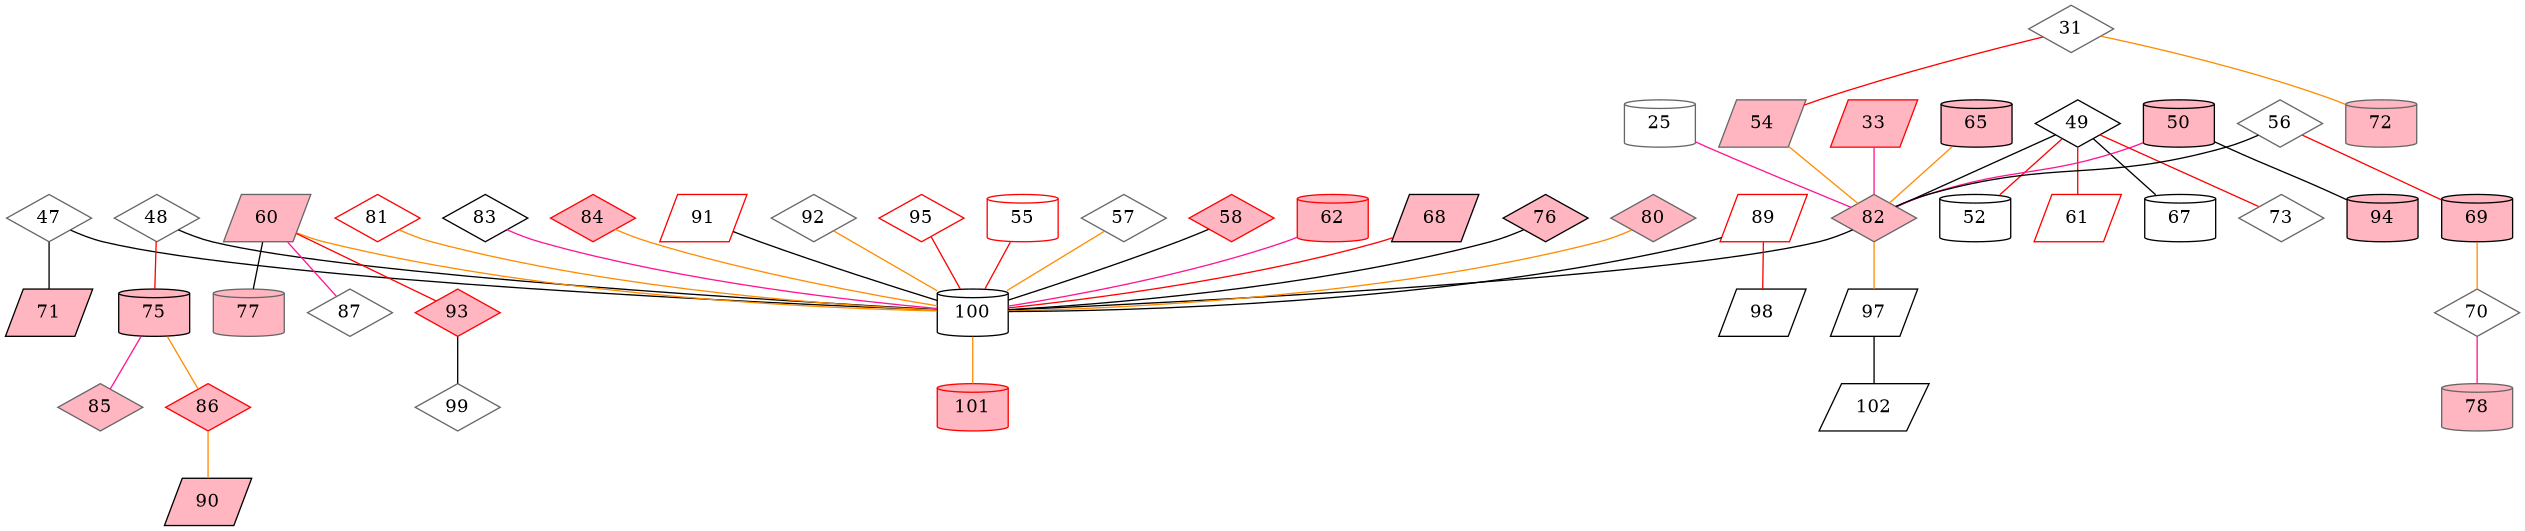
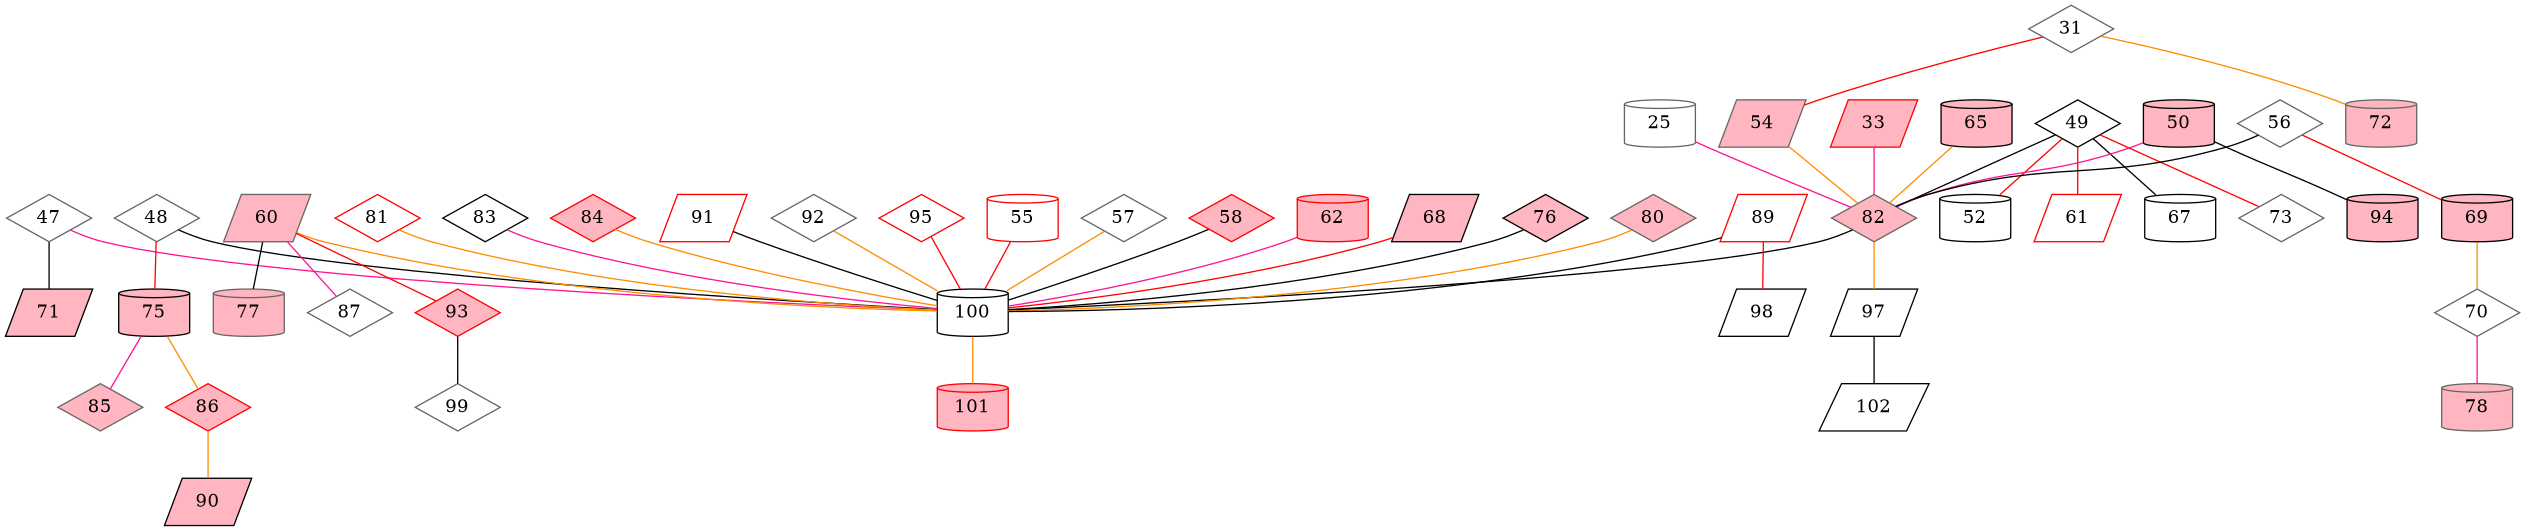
(458, 283) -> (458, 283)
